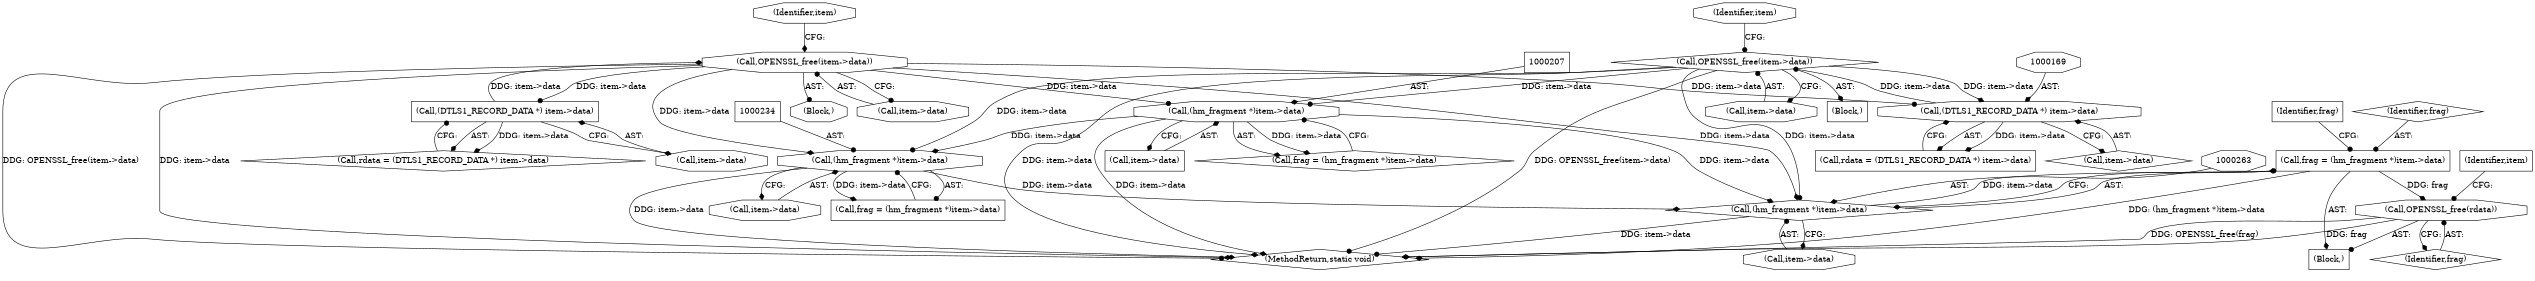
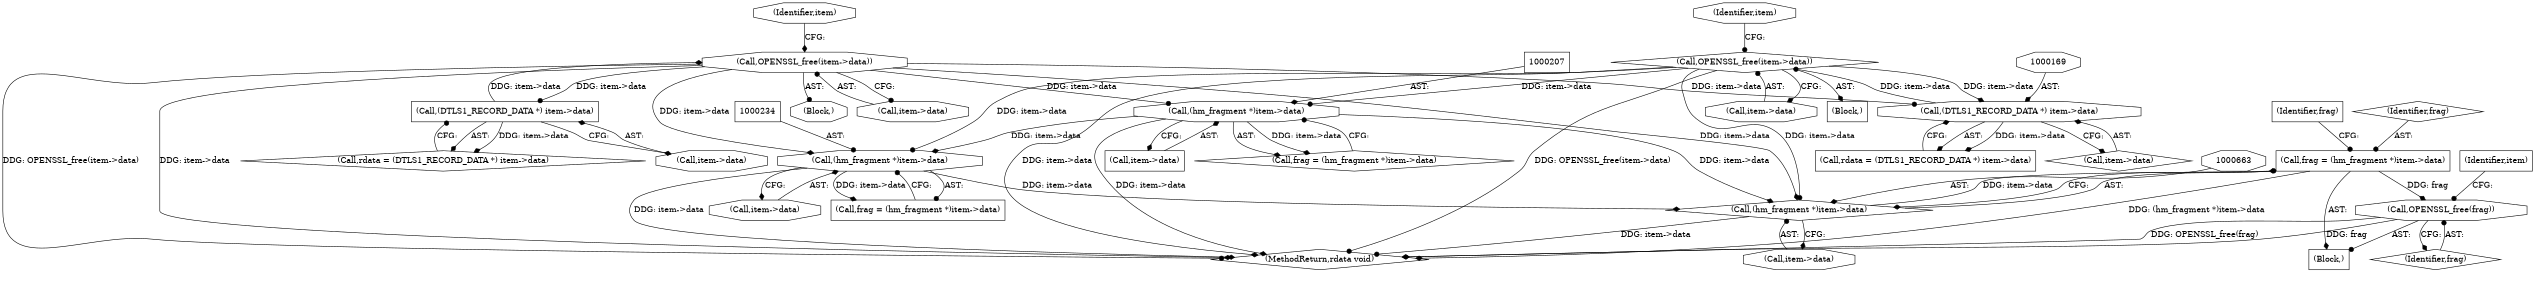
(2234, 161) -> (2234, 161)
(2441, 210) -> (2441, 210)
(1320, 260) -> (1320, 260)
